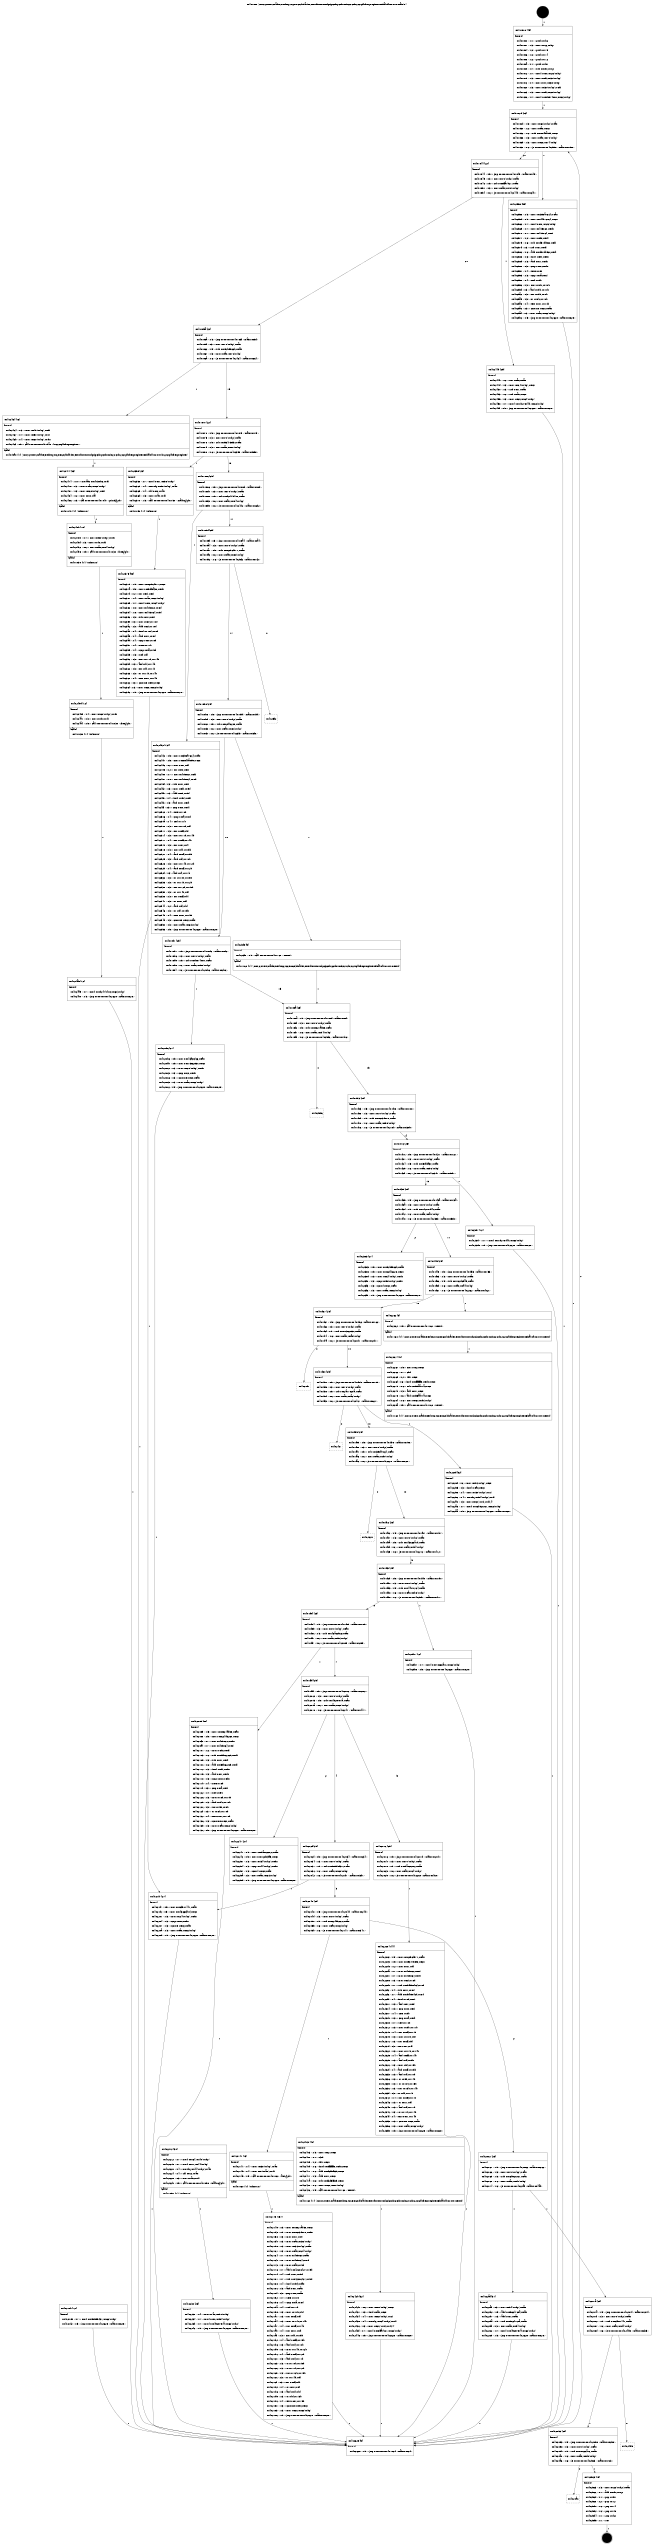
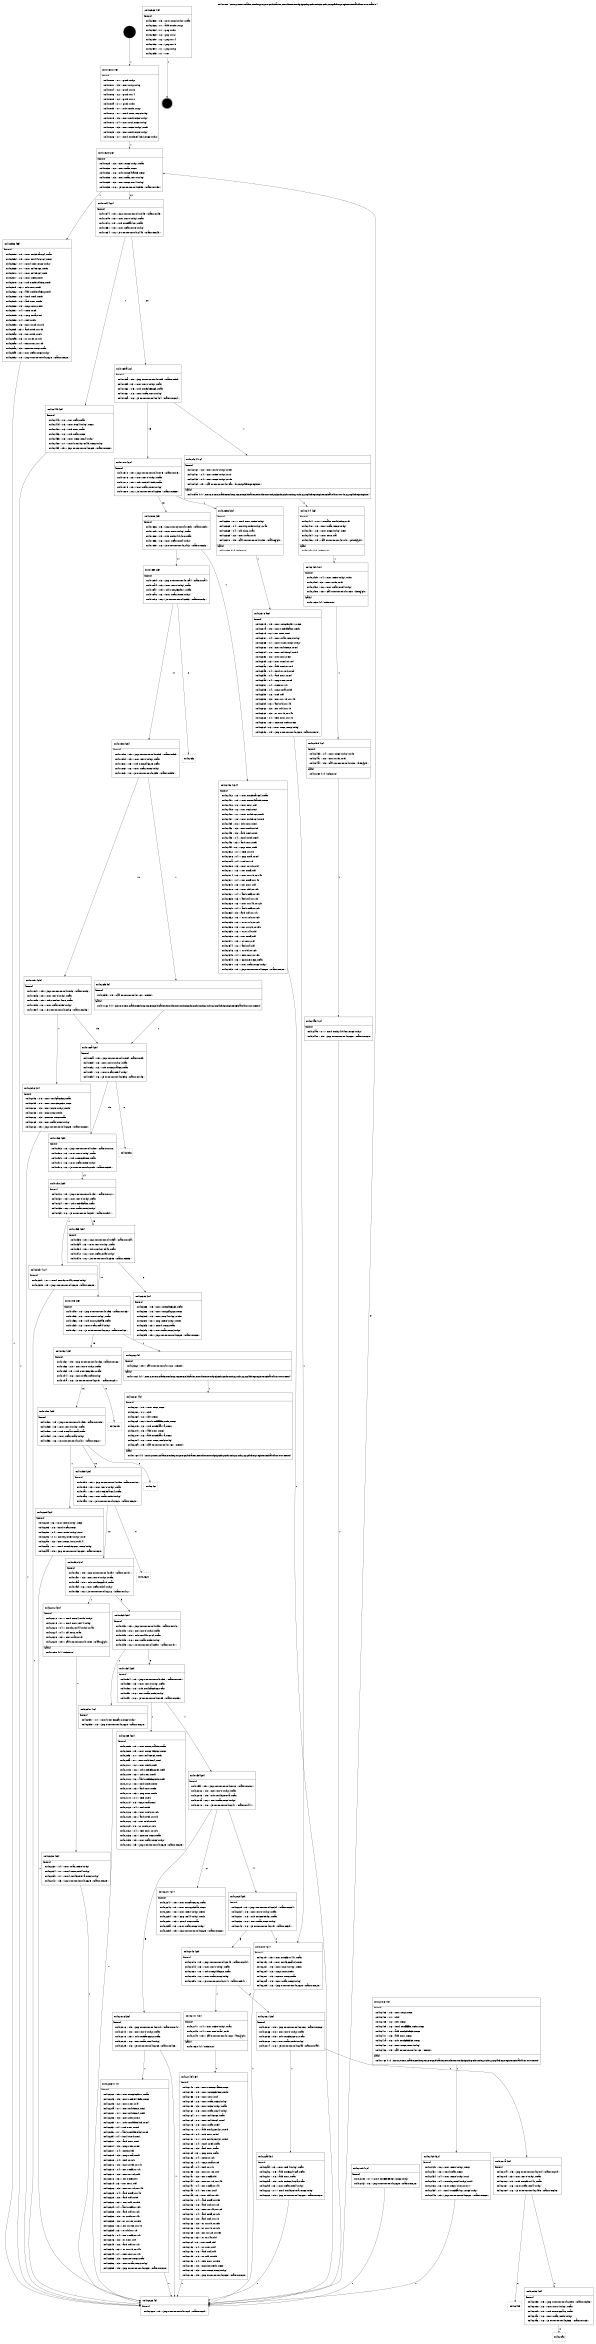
none -> (90, 1599)
(154, 2202) -> (175, 2171)
(593, 2468) -> none
